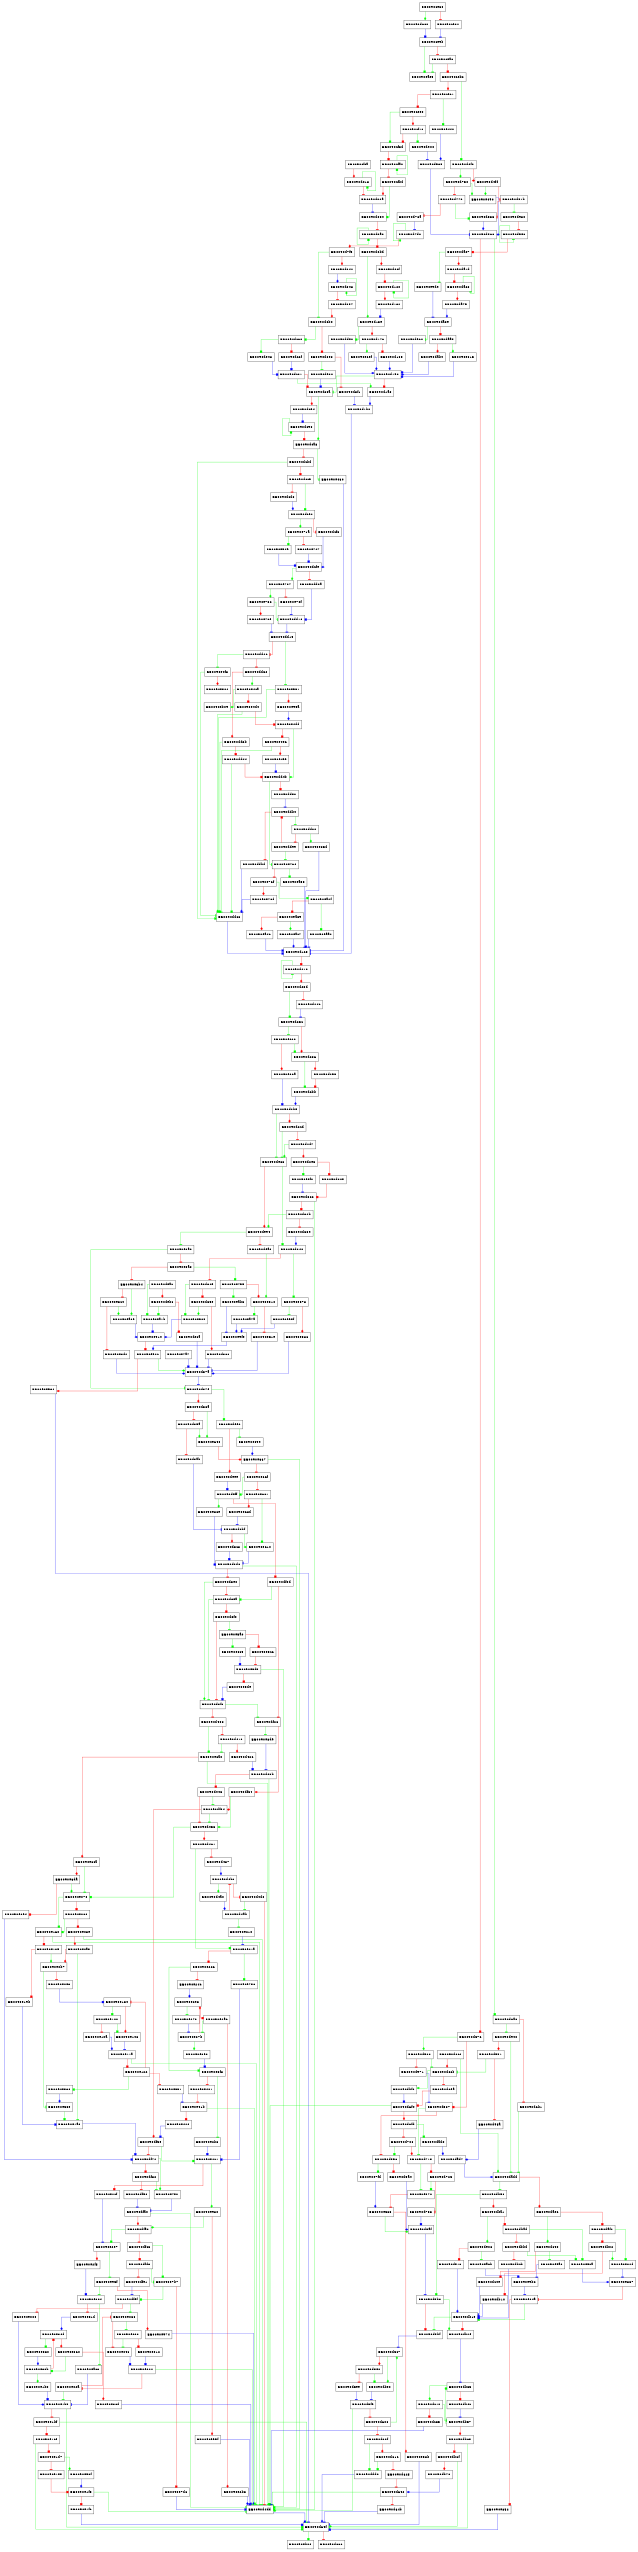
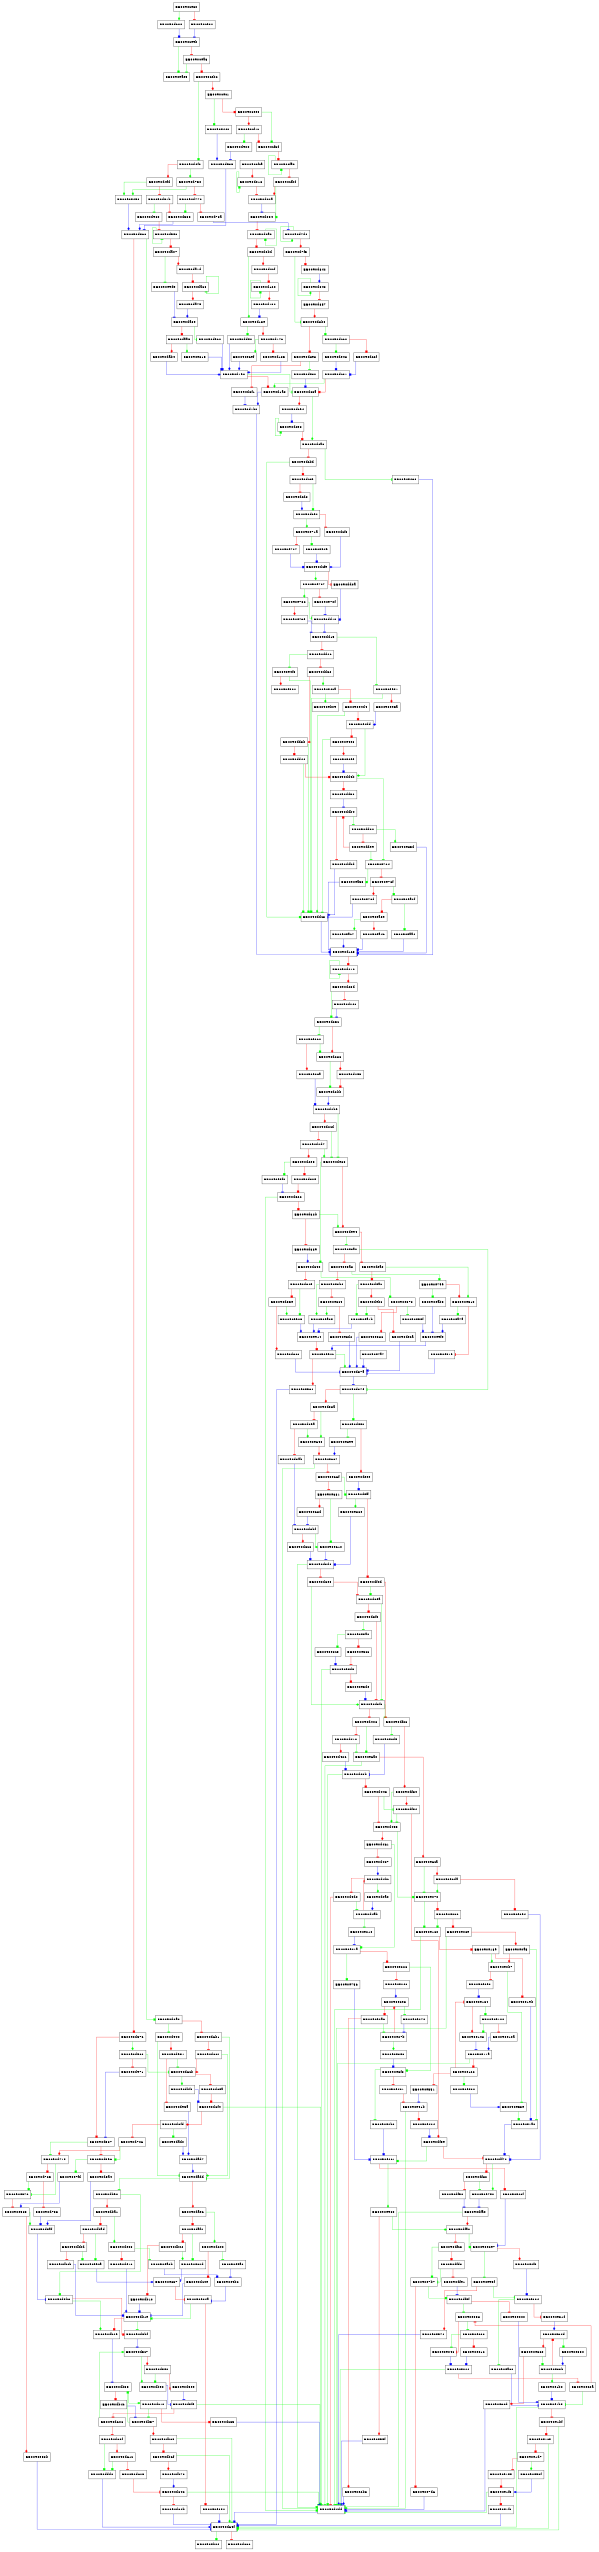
(342, 259) -> (305, 260)
none -> (372, 1275)
none -> (208, 2045)
